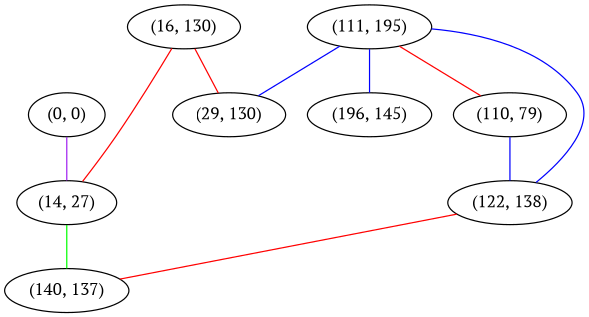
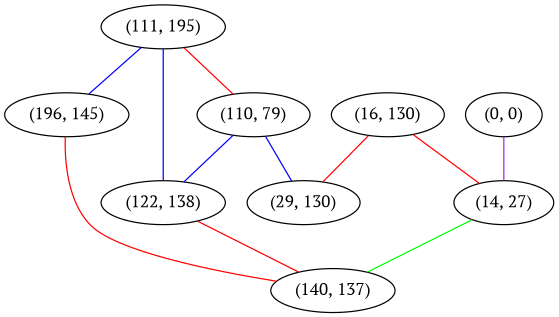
(299, 71) -> (279, 159)
none -> (135, 249)
